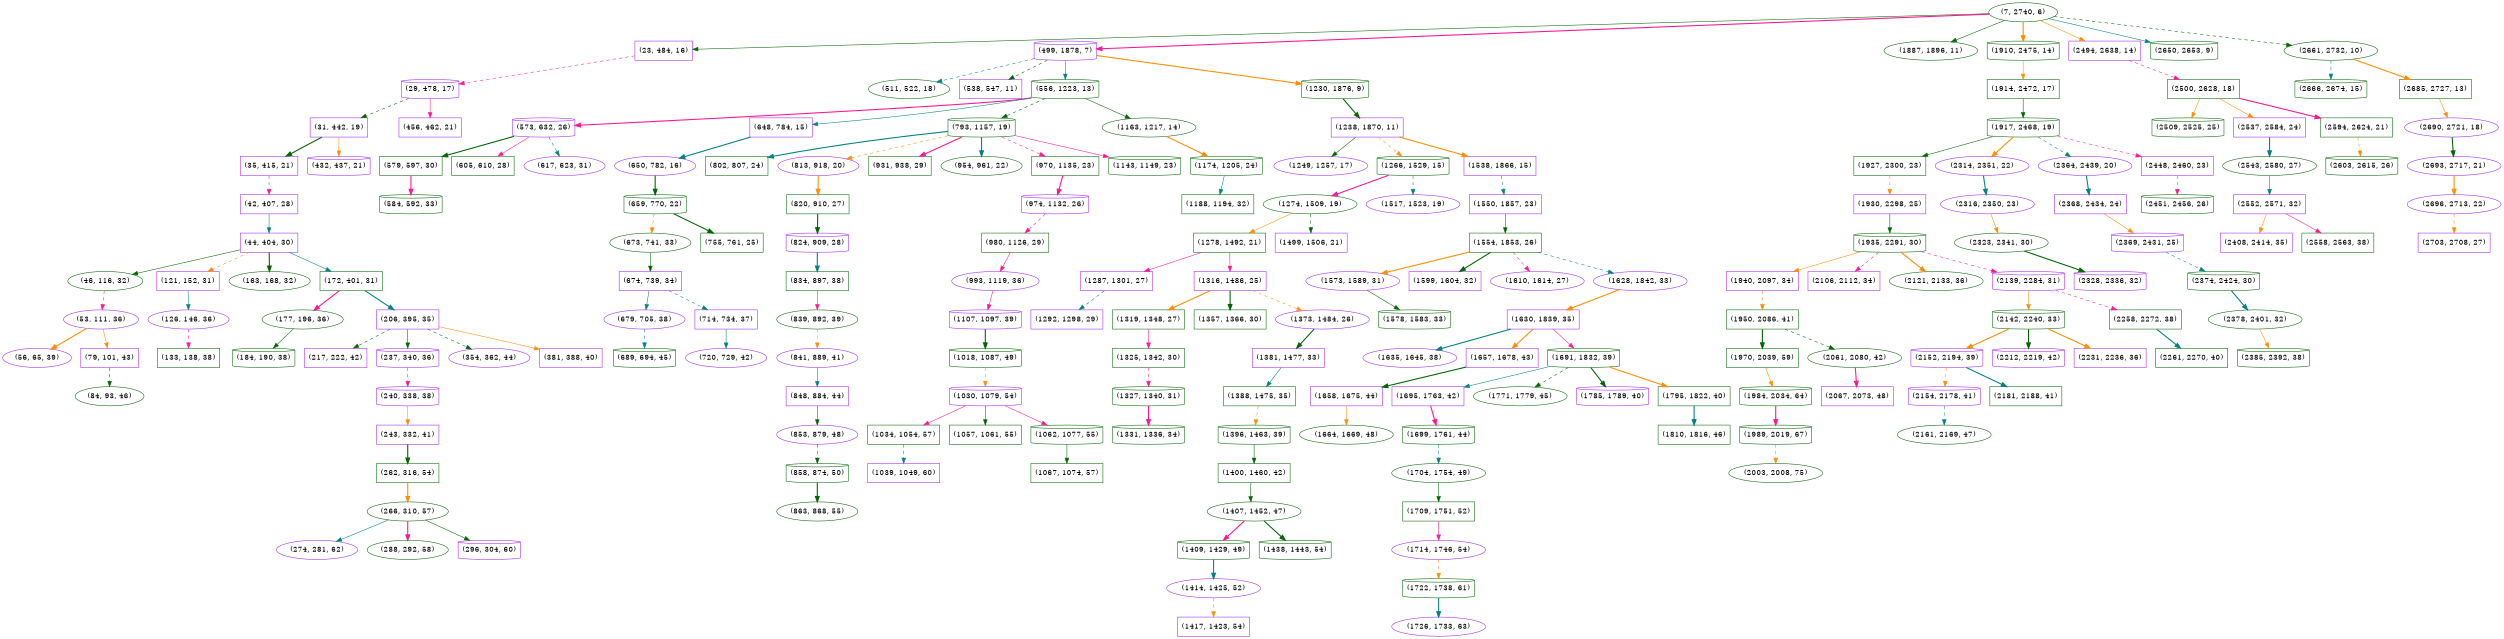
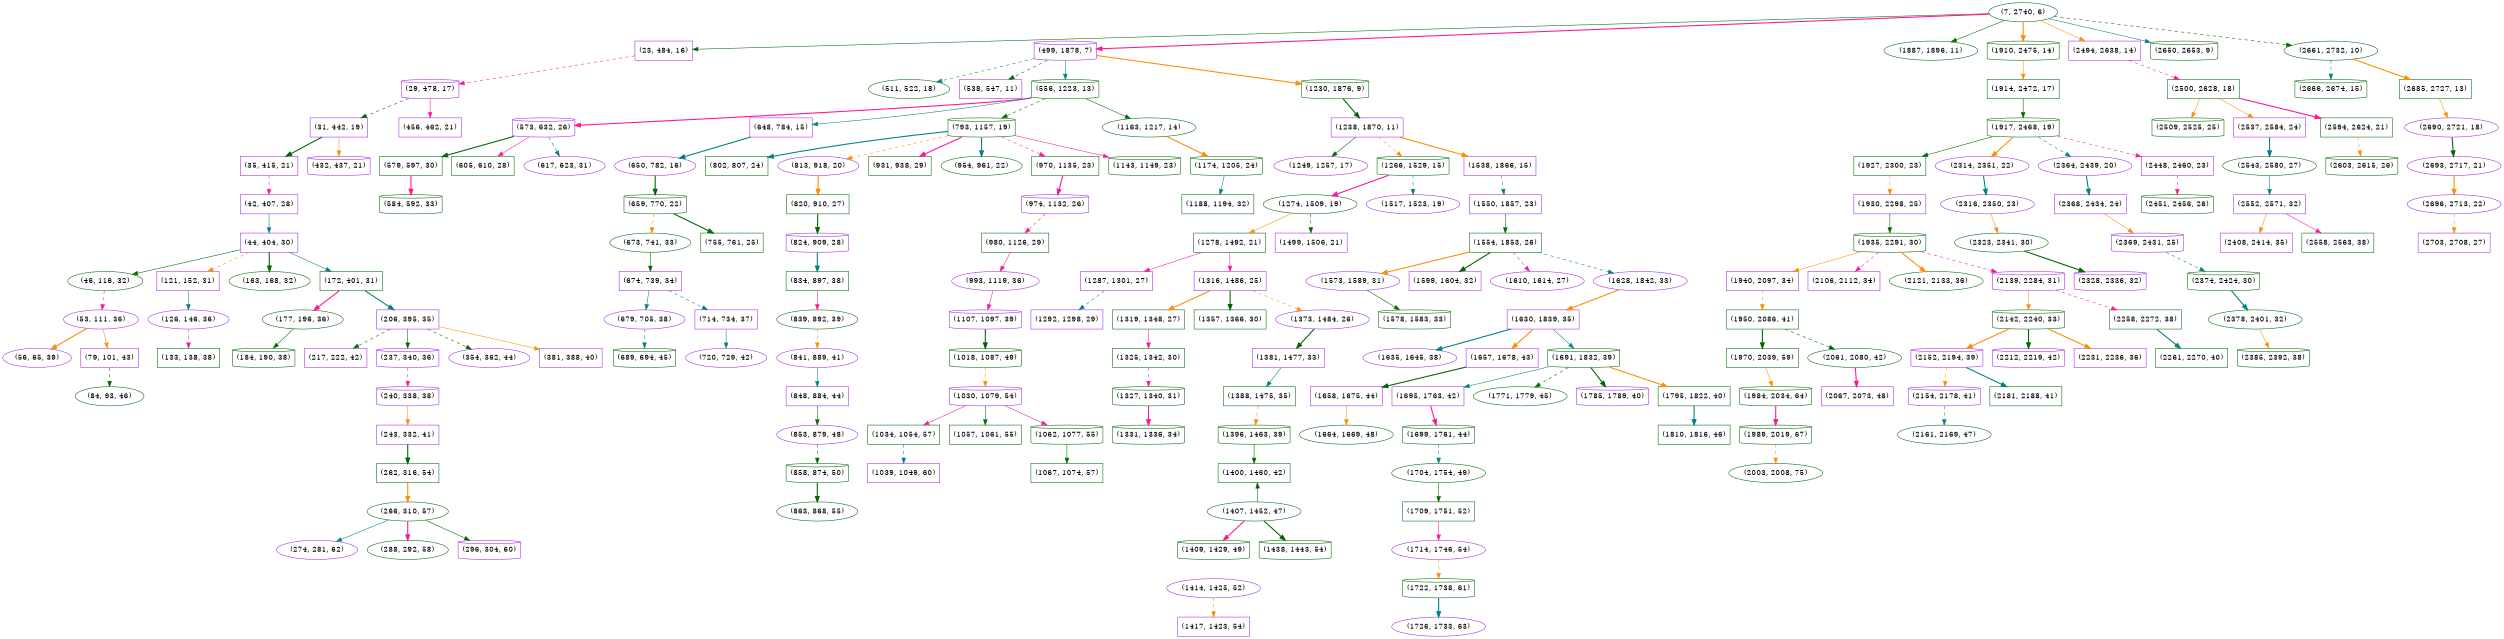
(1562, 337) -> (1562, 337)
(1251, 490) -> (1258, 495)
(1214, 566) -> none
